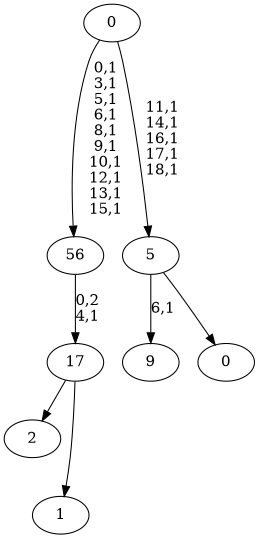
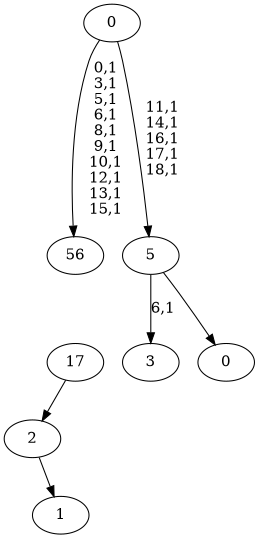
(75, 304) -> none
(151, 362) -> (151, 362)
(72, 434) -> (45, 472)
